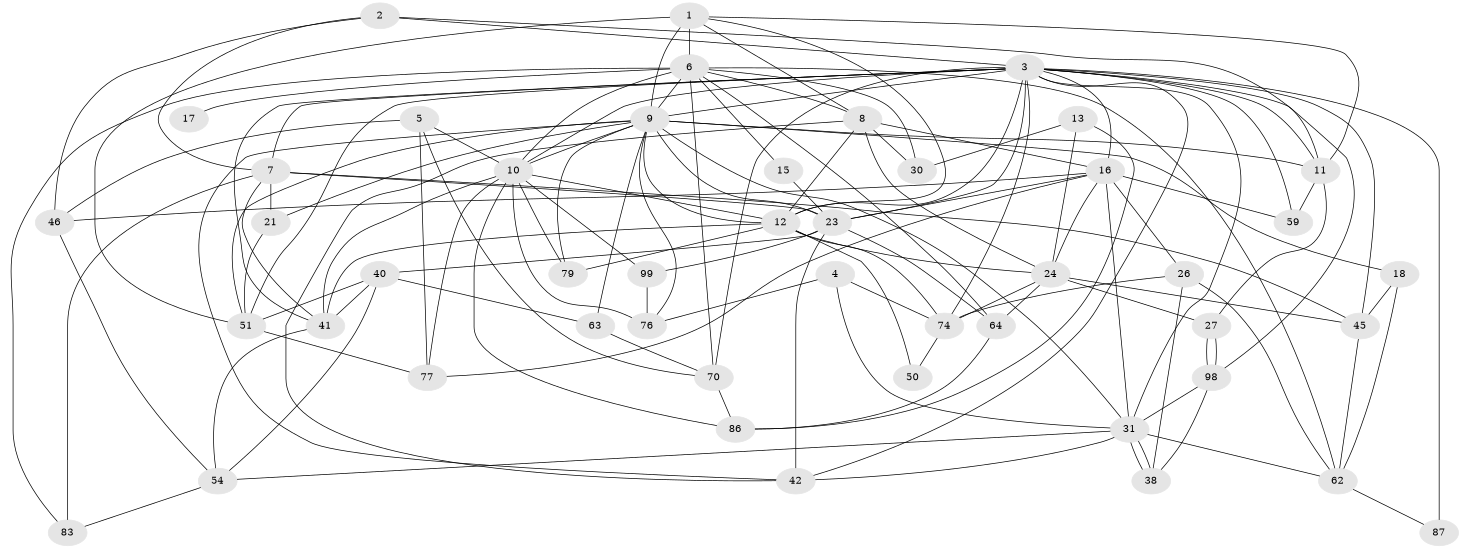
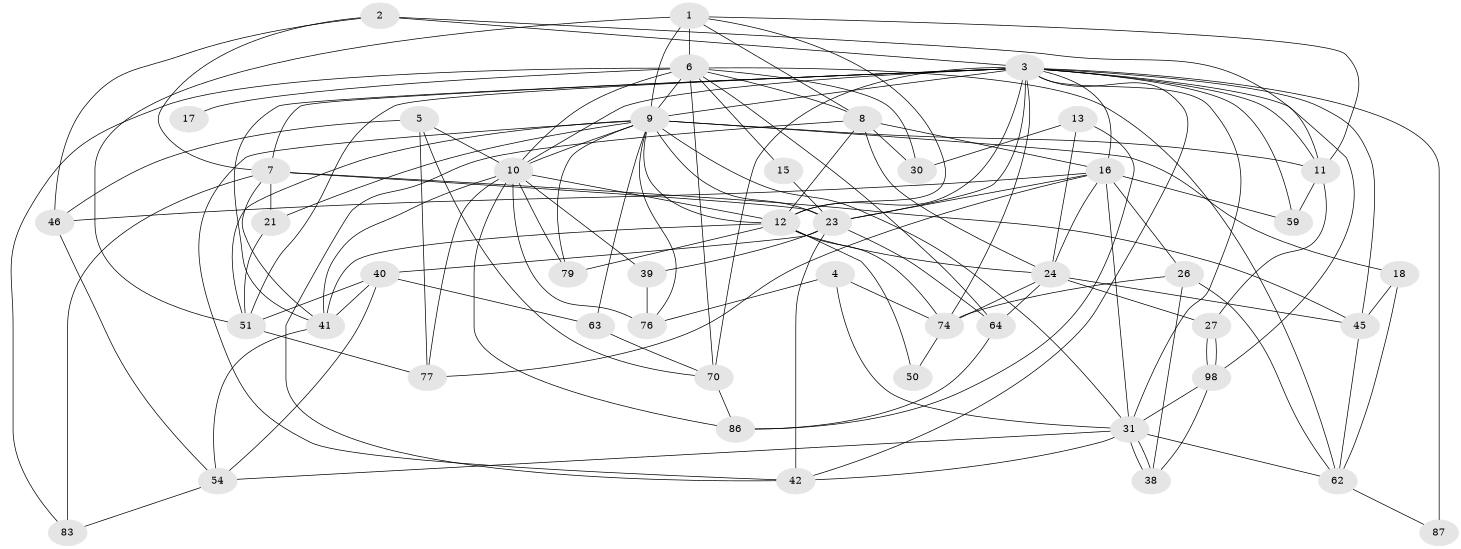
(647, 274) -> (647, 274)
